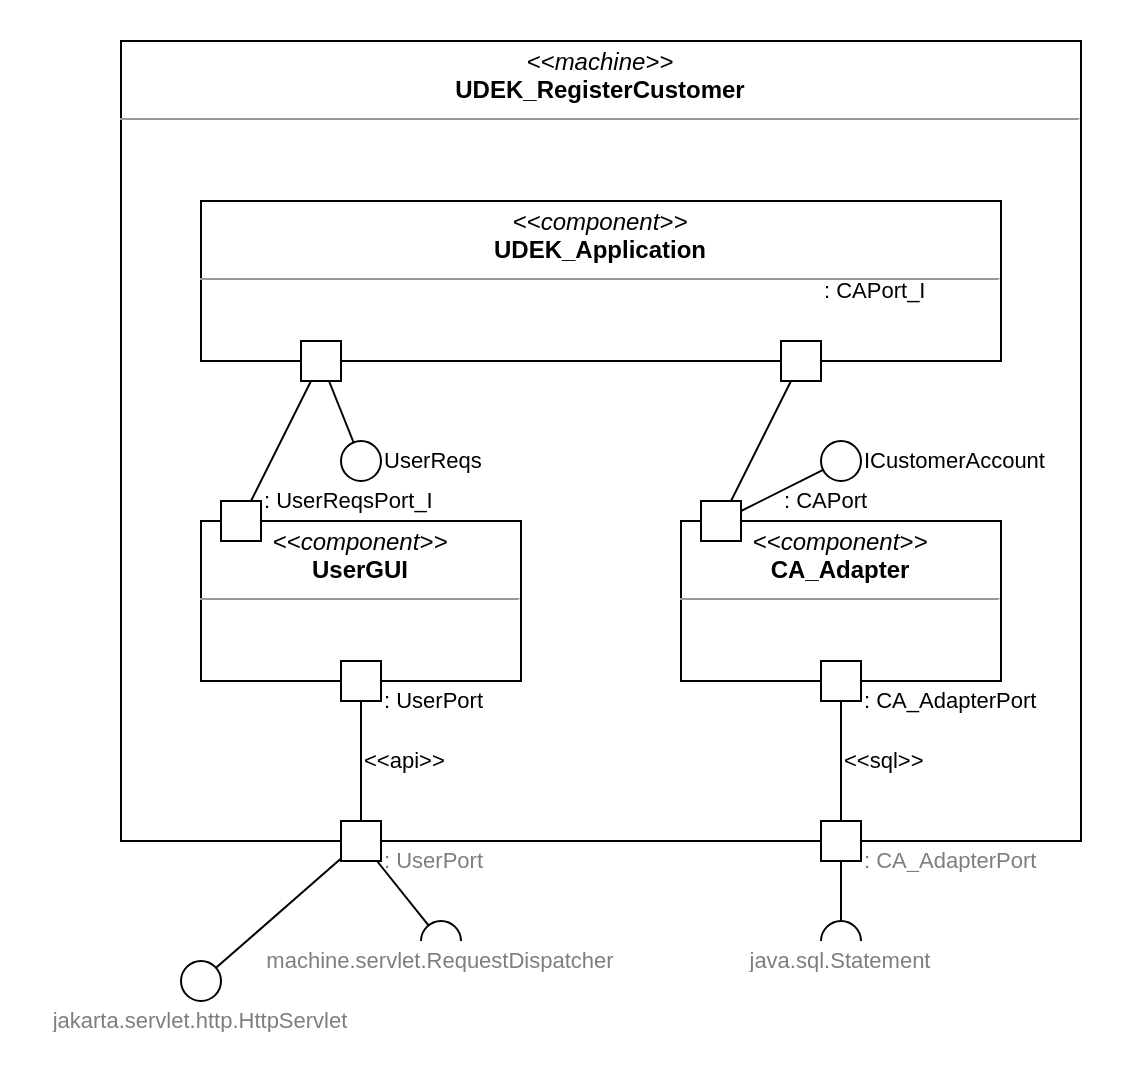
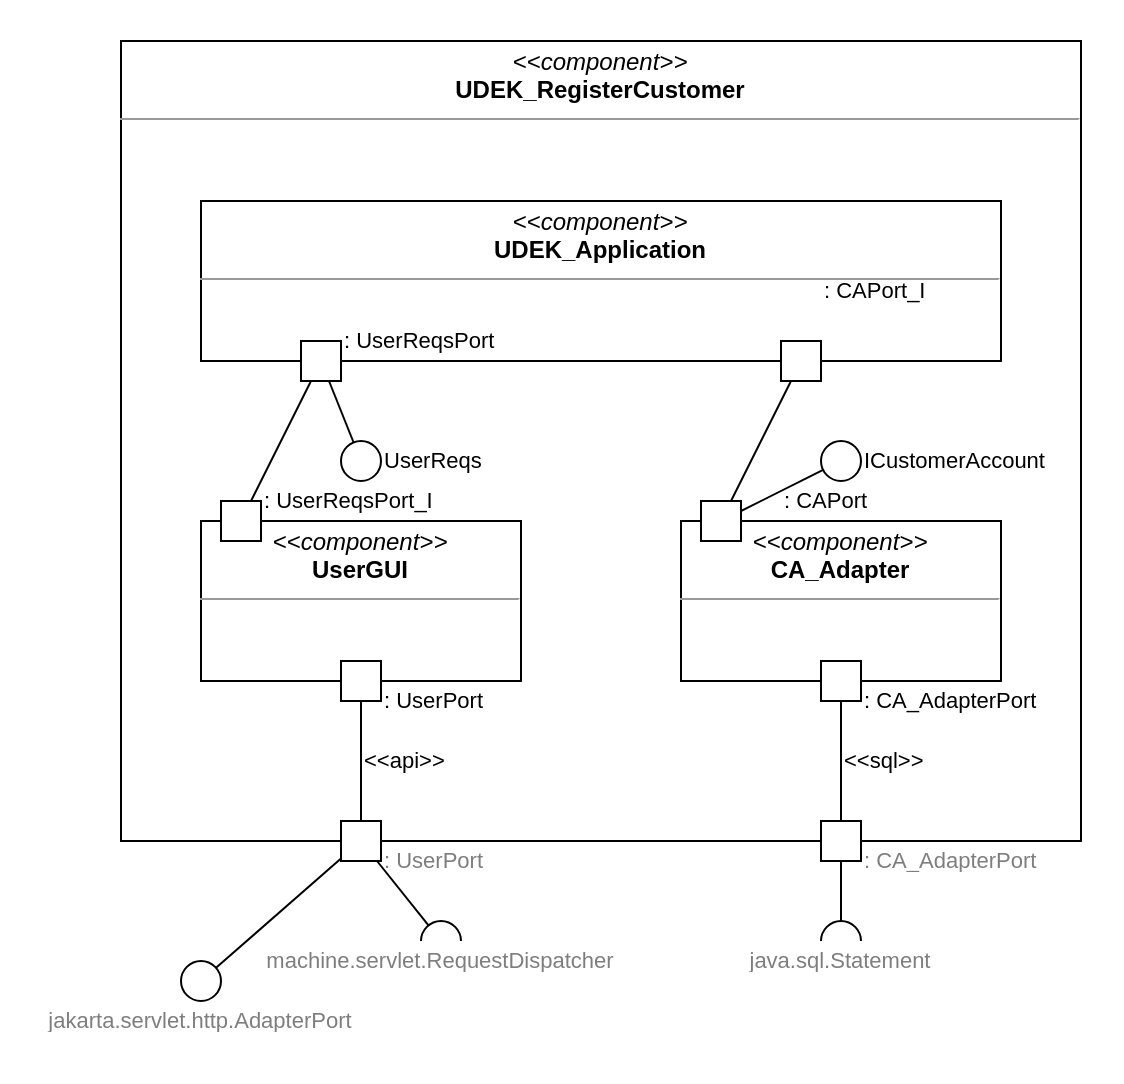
(259, 70) -> (259, 70)
none -> (421, 341)
(201, 1021) -> (201, 1021)
